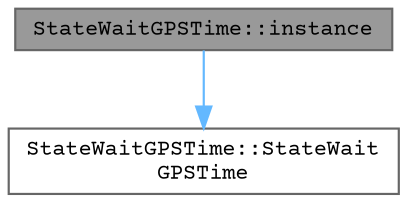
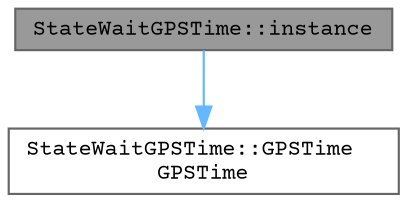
(204, 161) -> (204, 161)
